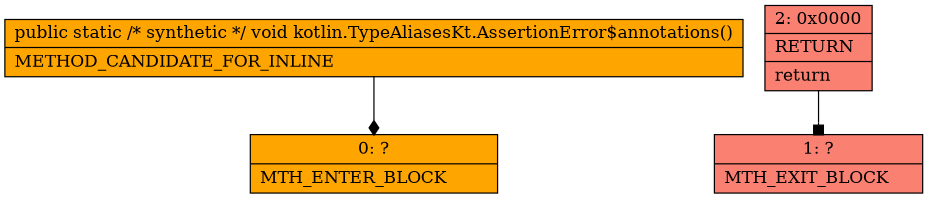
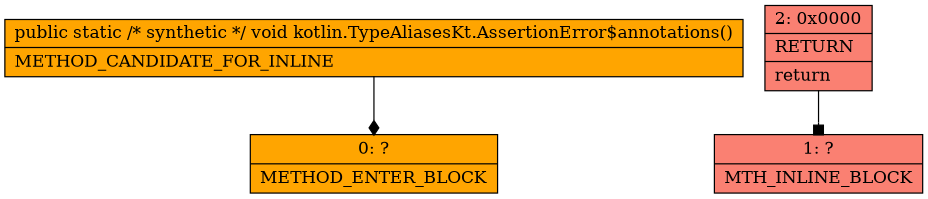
(354, 178) -> (374, 178)
(807, 178) -> (819, 178)
